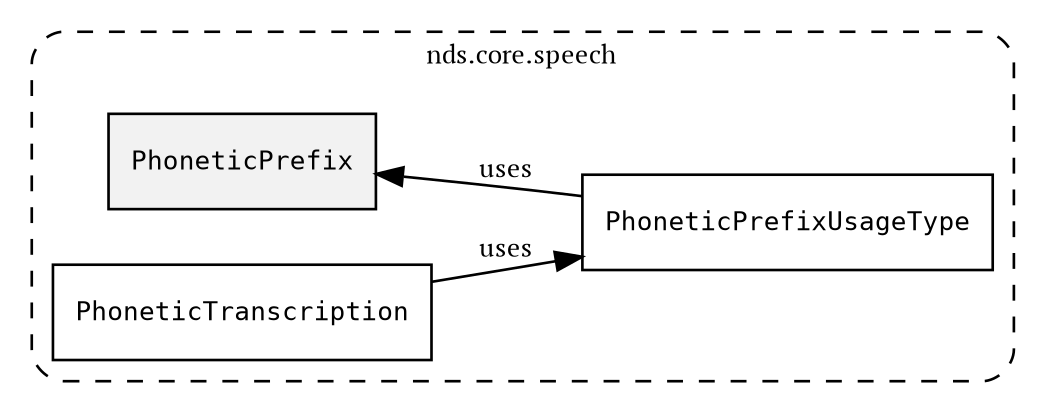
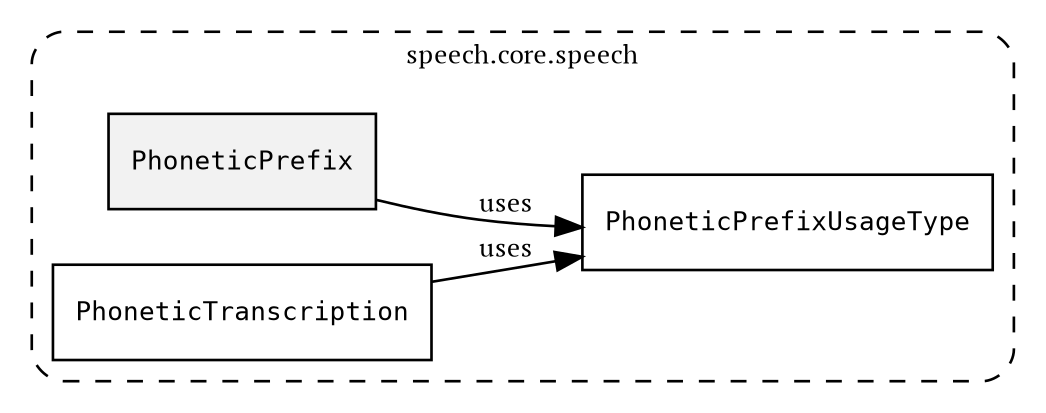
(523, 57) -> (523, 57)
(493, 186) -> (465, 218)
